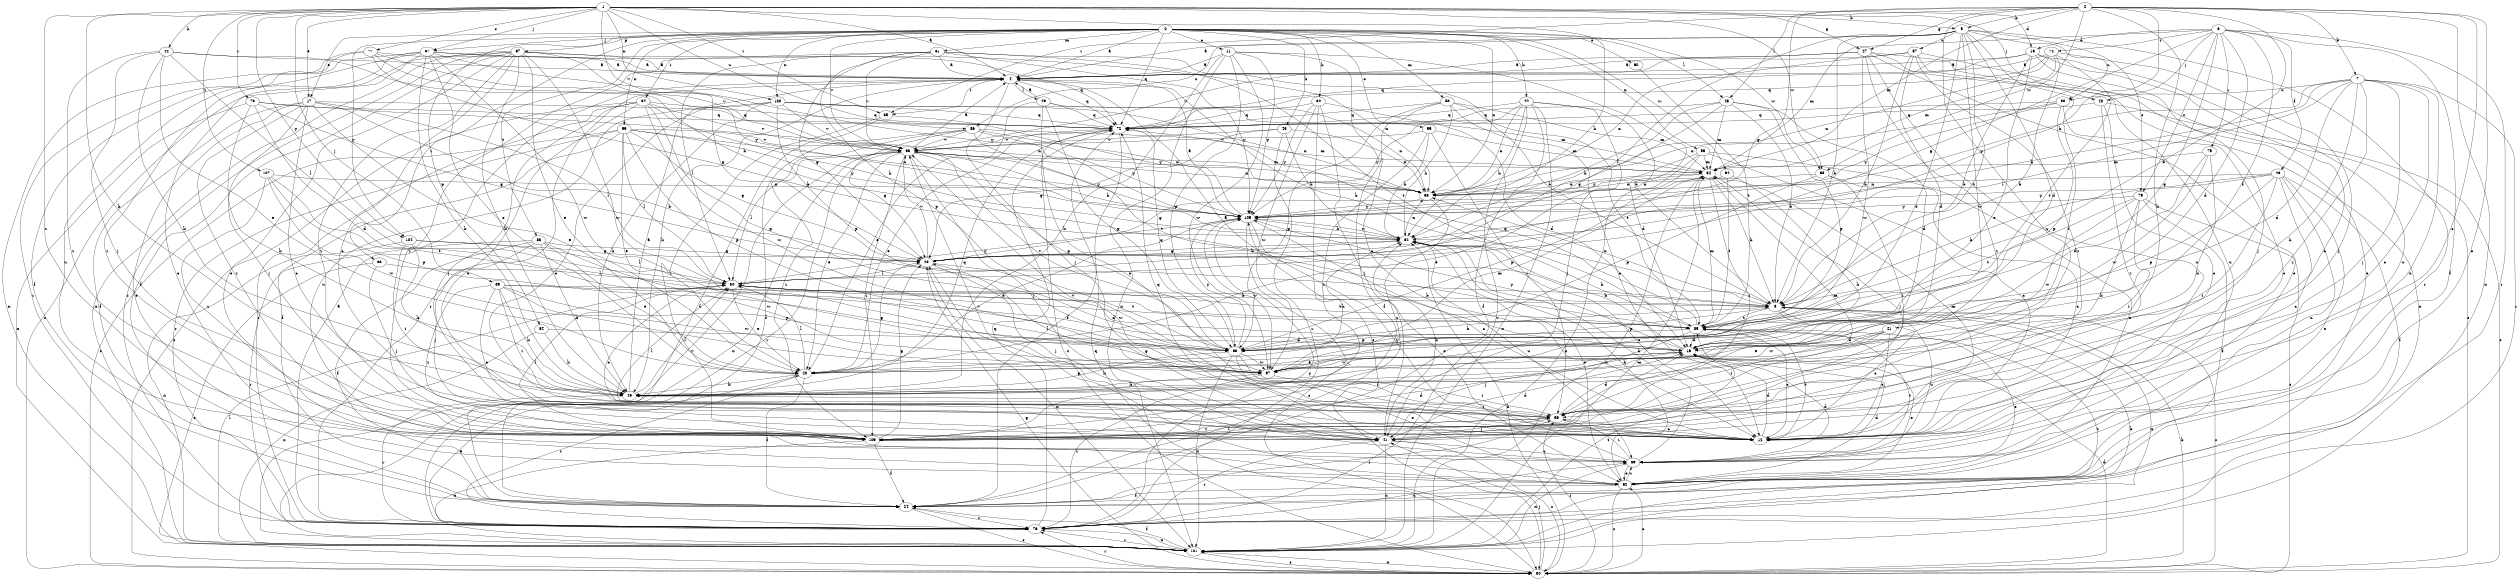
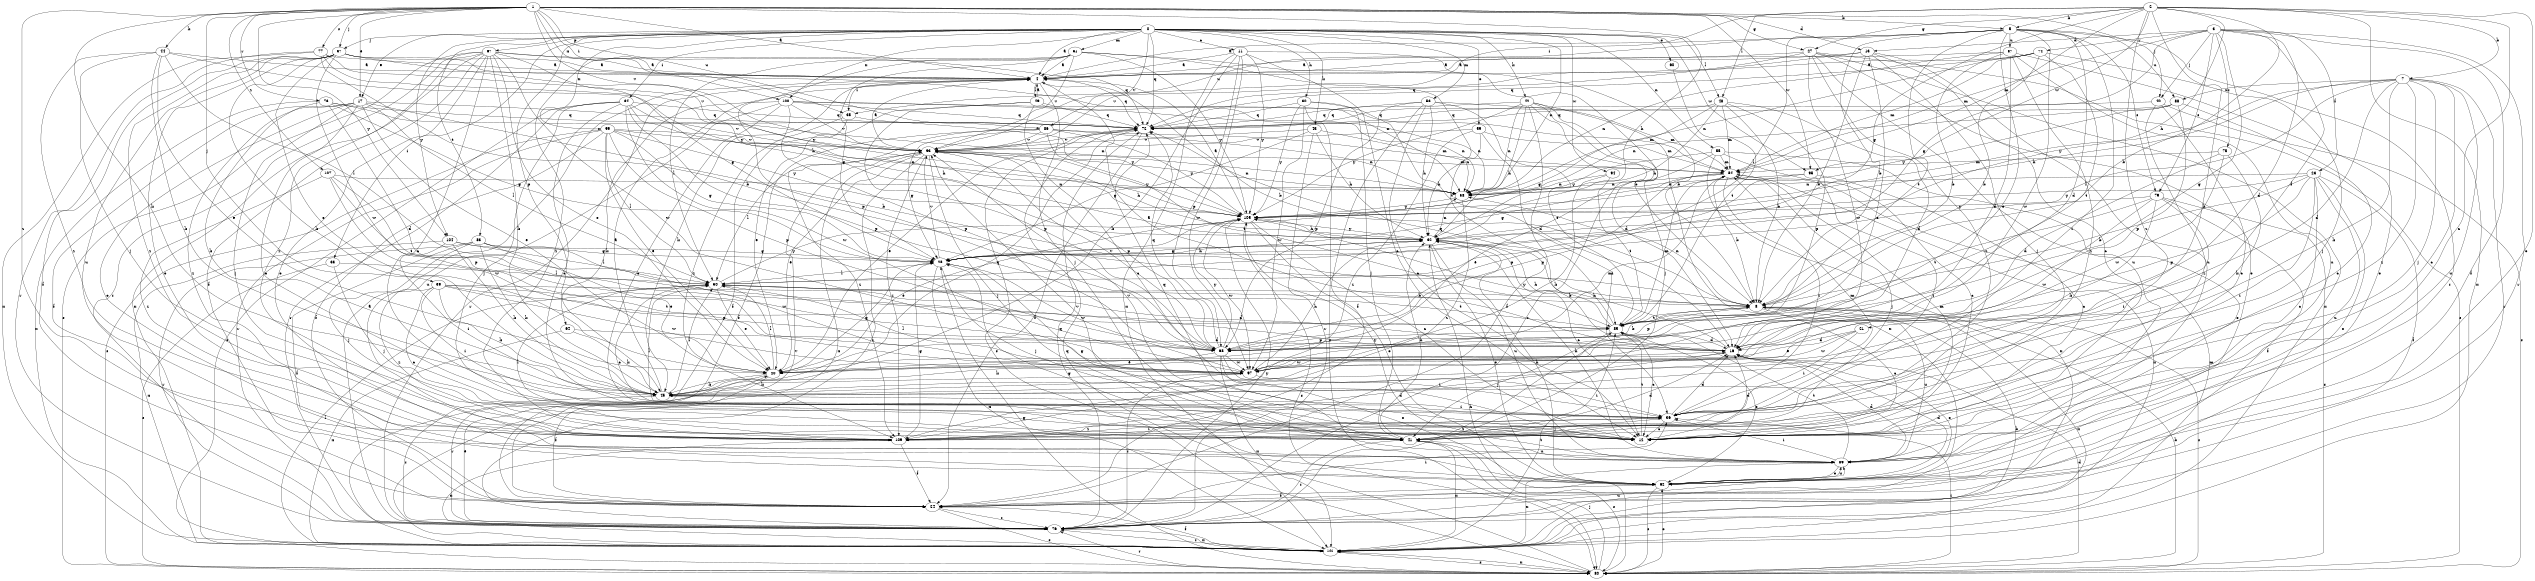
(1860, 423) -> none
